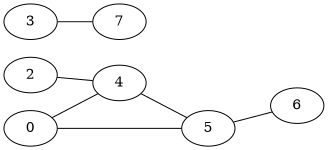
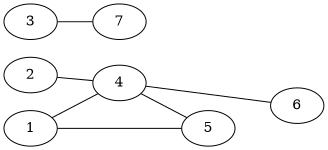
(253, 117) -> (208, 94)
(31, 128) -> (31, 128)
